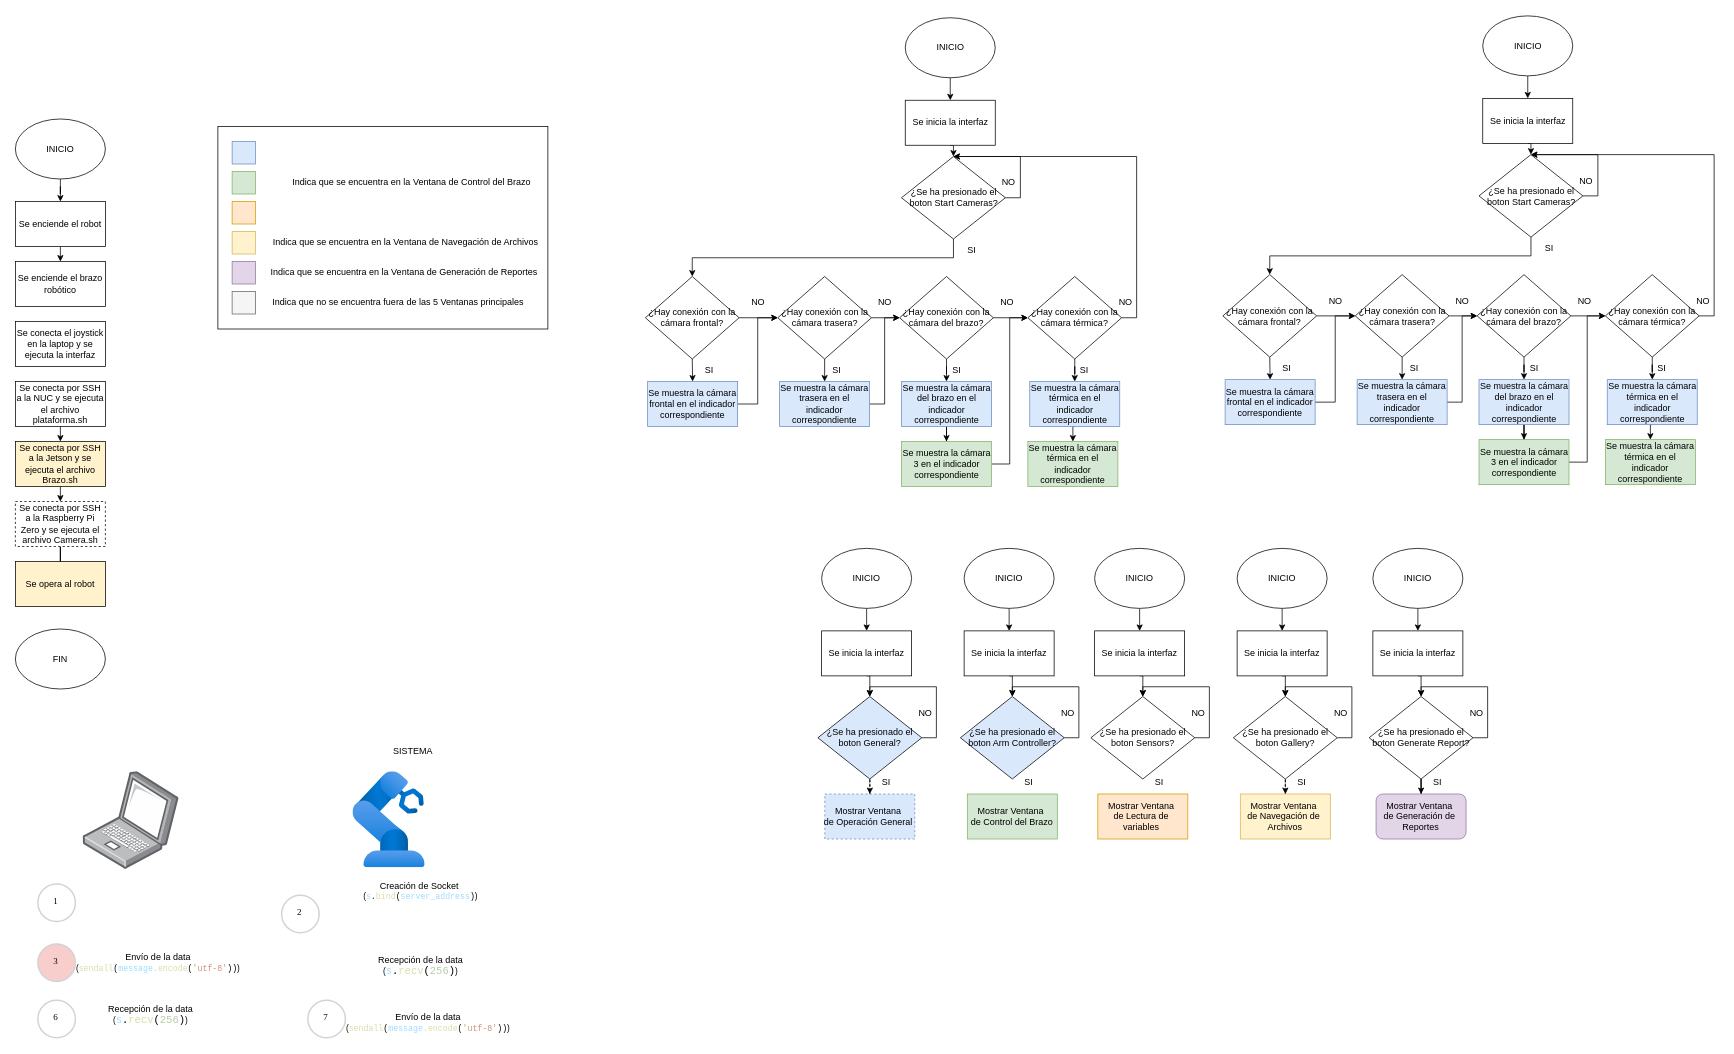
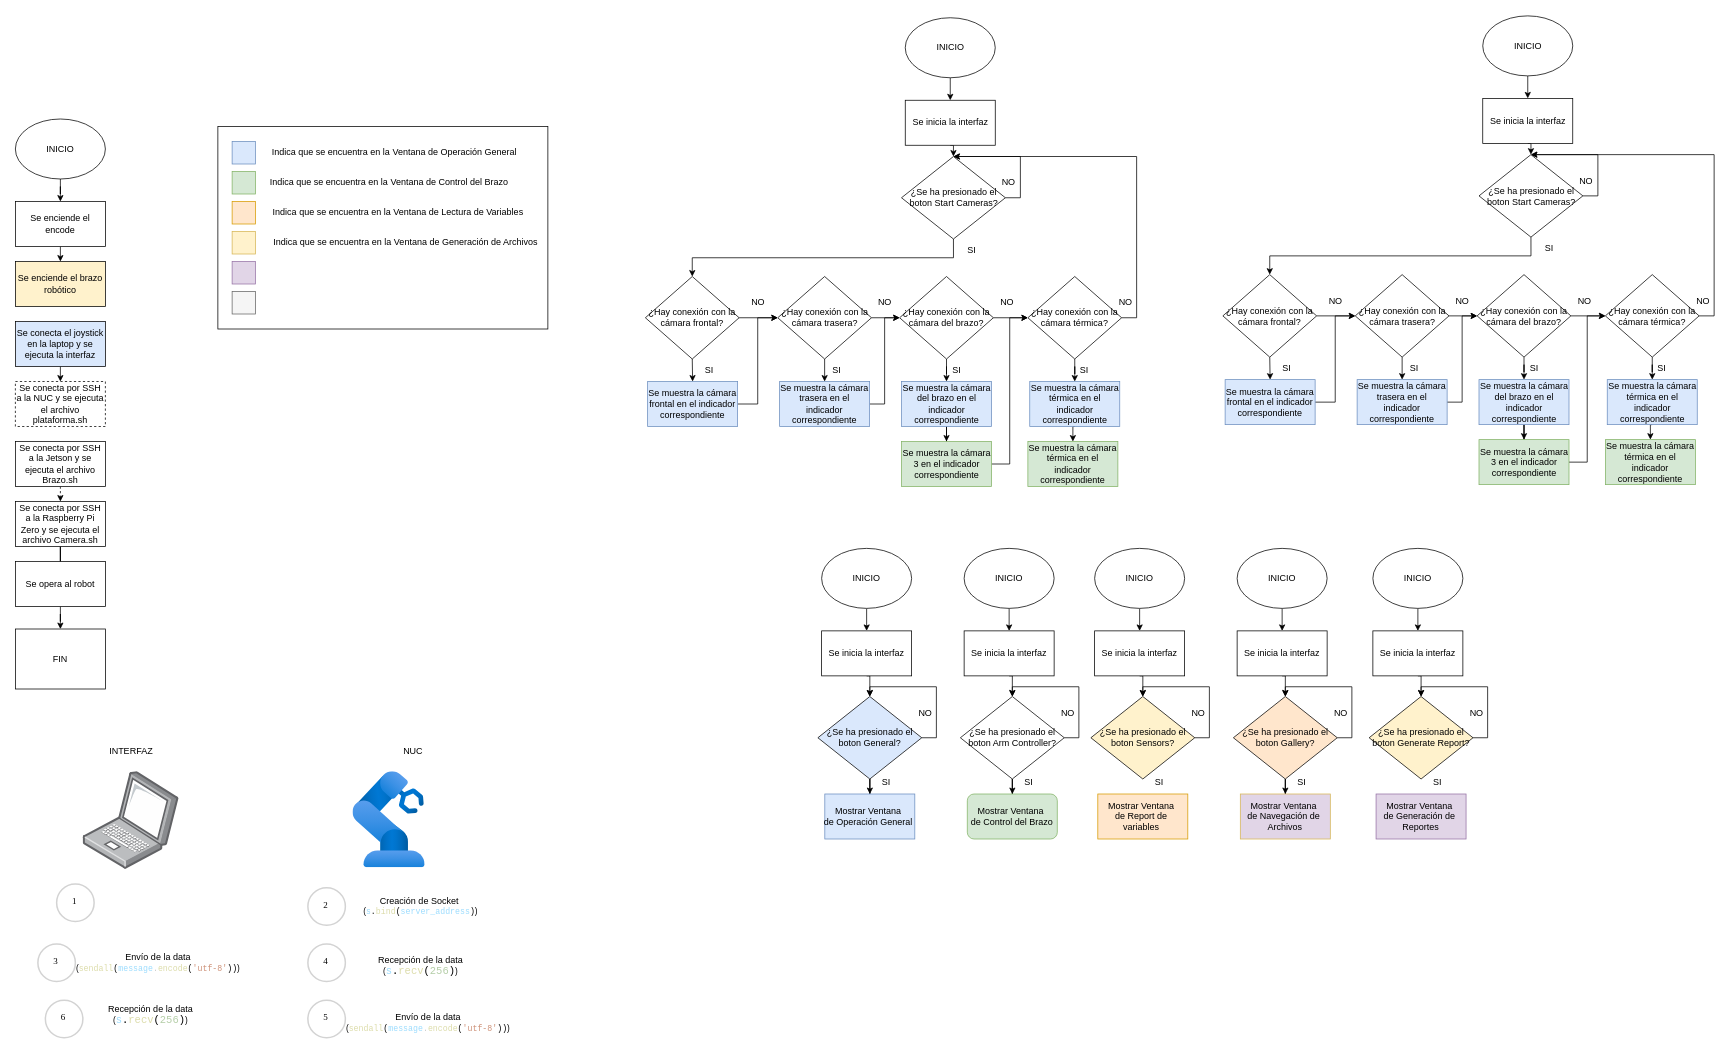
none -> (394, 153)
(411, 183) -> (389, 183)
none -> (398, 213)
(60, 224) -> (60, 224)
(406, 243) -> (406, 243)
(404, 273) -> none
(60, 284) -> (60, 284)
(398, 303) -> none
(60, 344) -> (60, 344)
none -> (60, 371)
(60, 404) -> (60, 404)
(60, 431) -> none
(60, 464) -> (60, 464)
(60, 491) -> (60, 491)
(60, 524) -> (60, 524)
(60, 584) -> (60, 584)
none -> (60, 620)
(60, 659) -> (60, 659)
(1012, 738) -> (1012, 738)
(1143, 738) -> (1143, 738)
(1285, 738) -> (1285, 738)
(1421, 738) -> (1421, 738)
none -> (131, 751)
(413, 751) -> (413, 751)
(870, 780) -> (870, 780)
(1285, 780) -> (1285, 780)
none -> (1012, 789)
(1421, 789) -> none
(870, 816) -> (870, 816)
(1012, 816) -> (1012, 816)
(1143, 816) -> (1143, 816)
(1285, 816) -> (1285, 816)
(1421, 816) -> (1421, 816)
(420, 891) -> (420, 906)
(57, 903) -> (75, 903)
(300, 914) -> (327, 906)
(57, 963) -> (57, 963)
none -> (327, 963)
(326, 1017) -> (326, 1017)
(57, 1019) -> (64, 1019)
